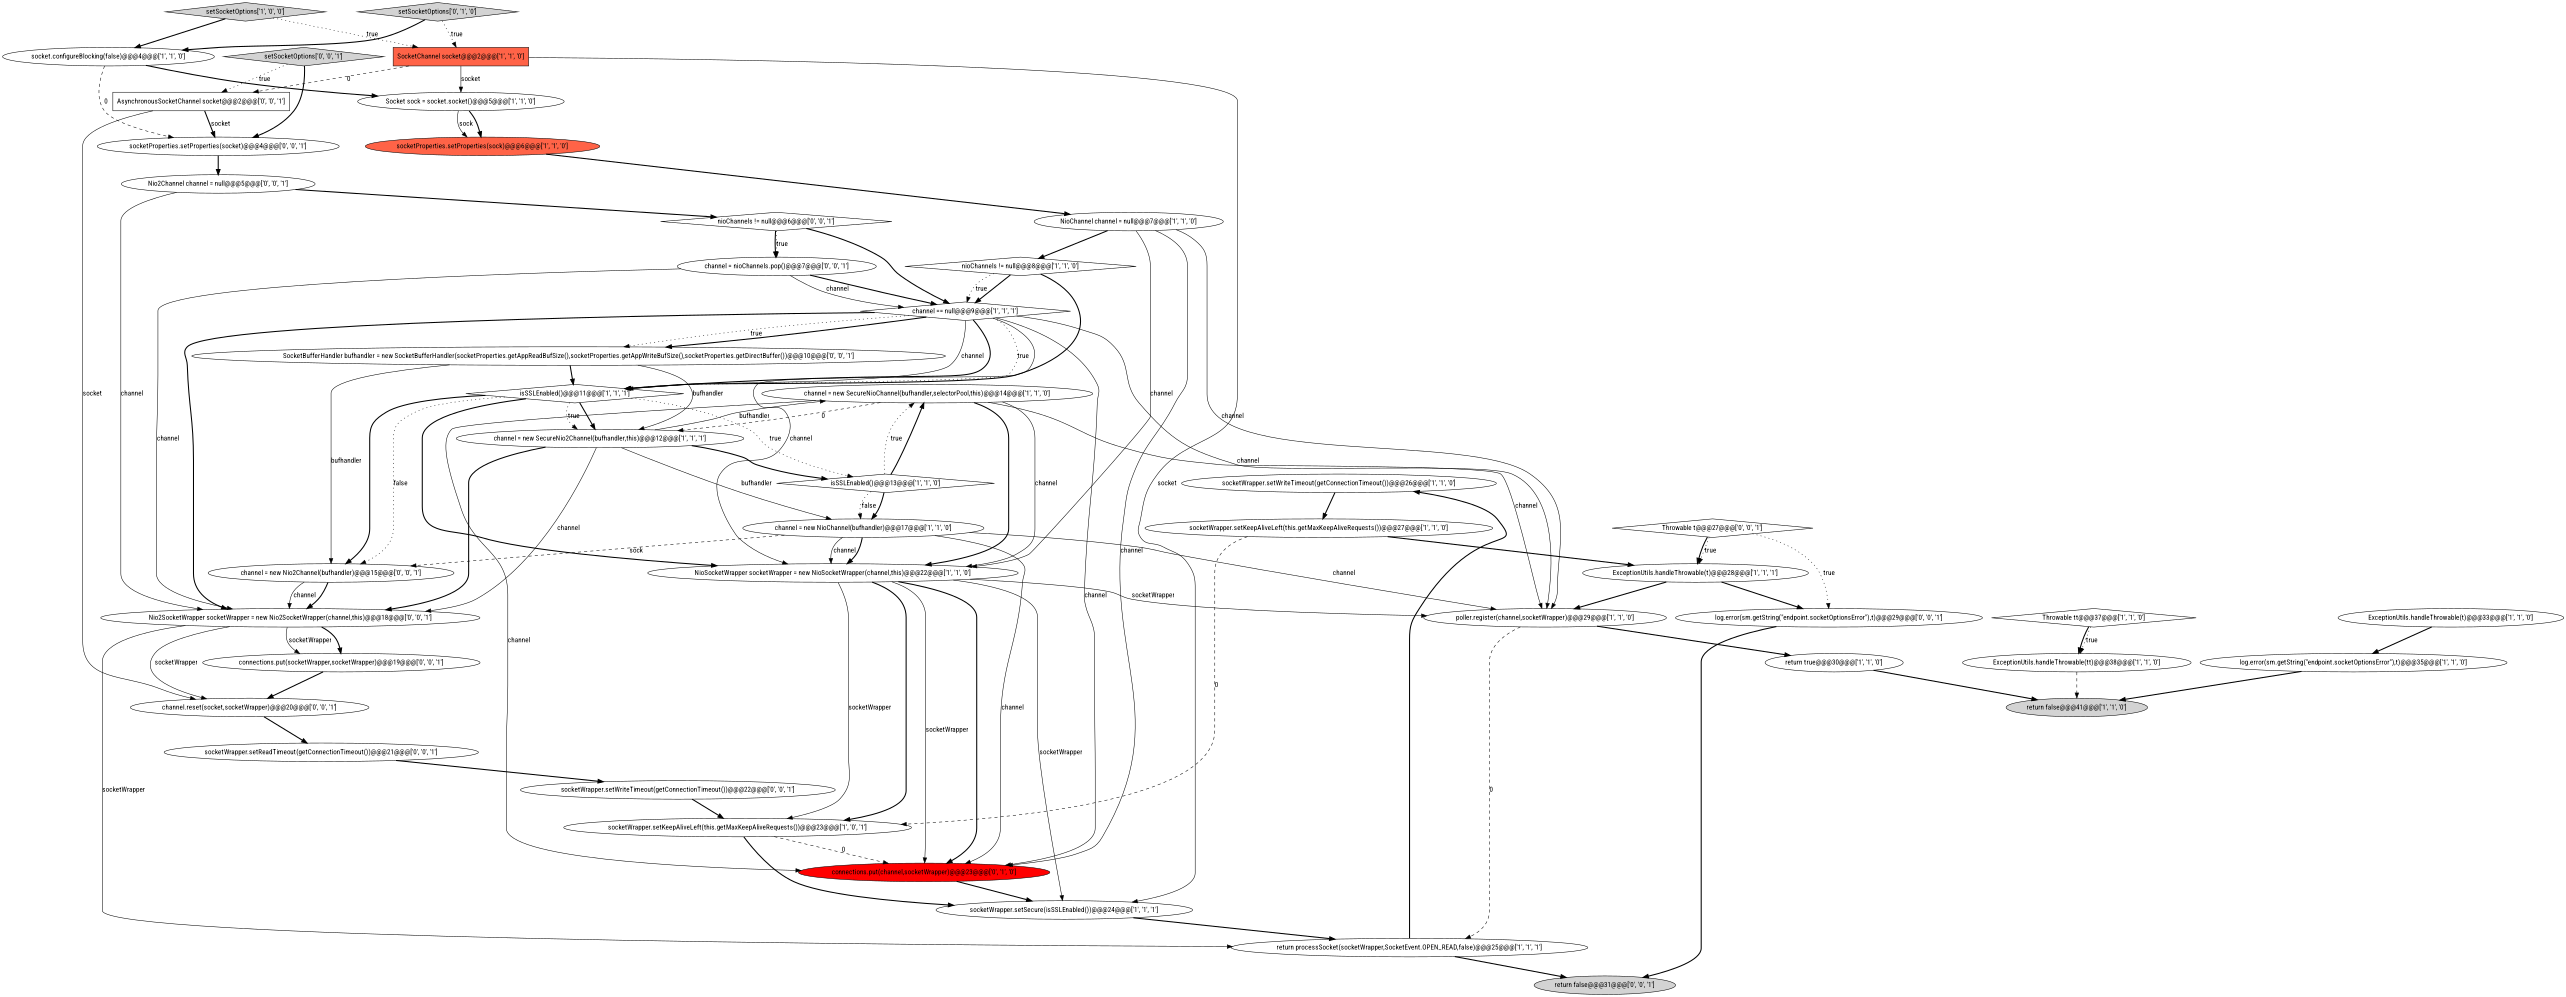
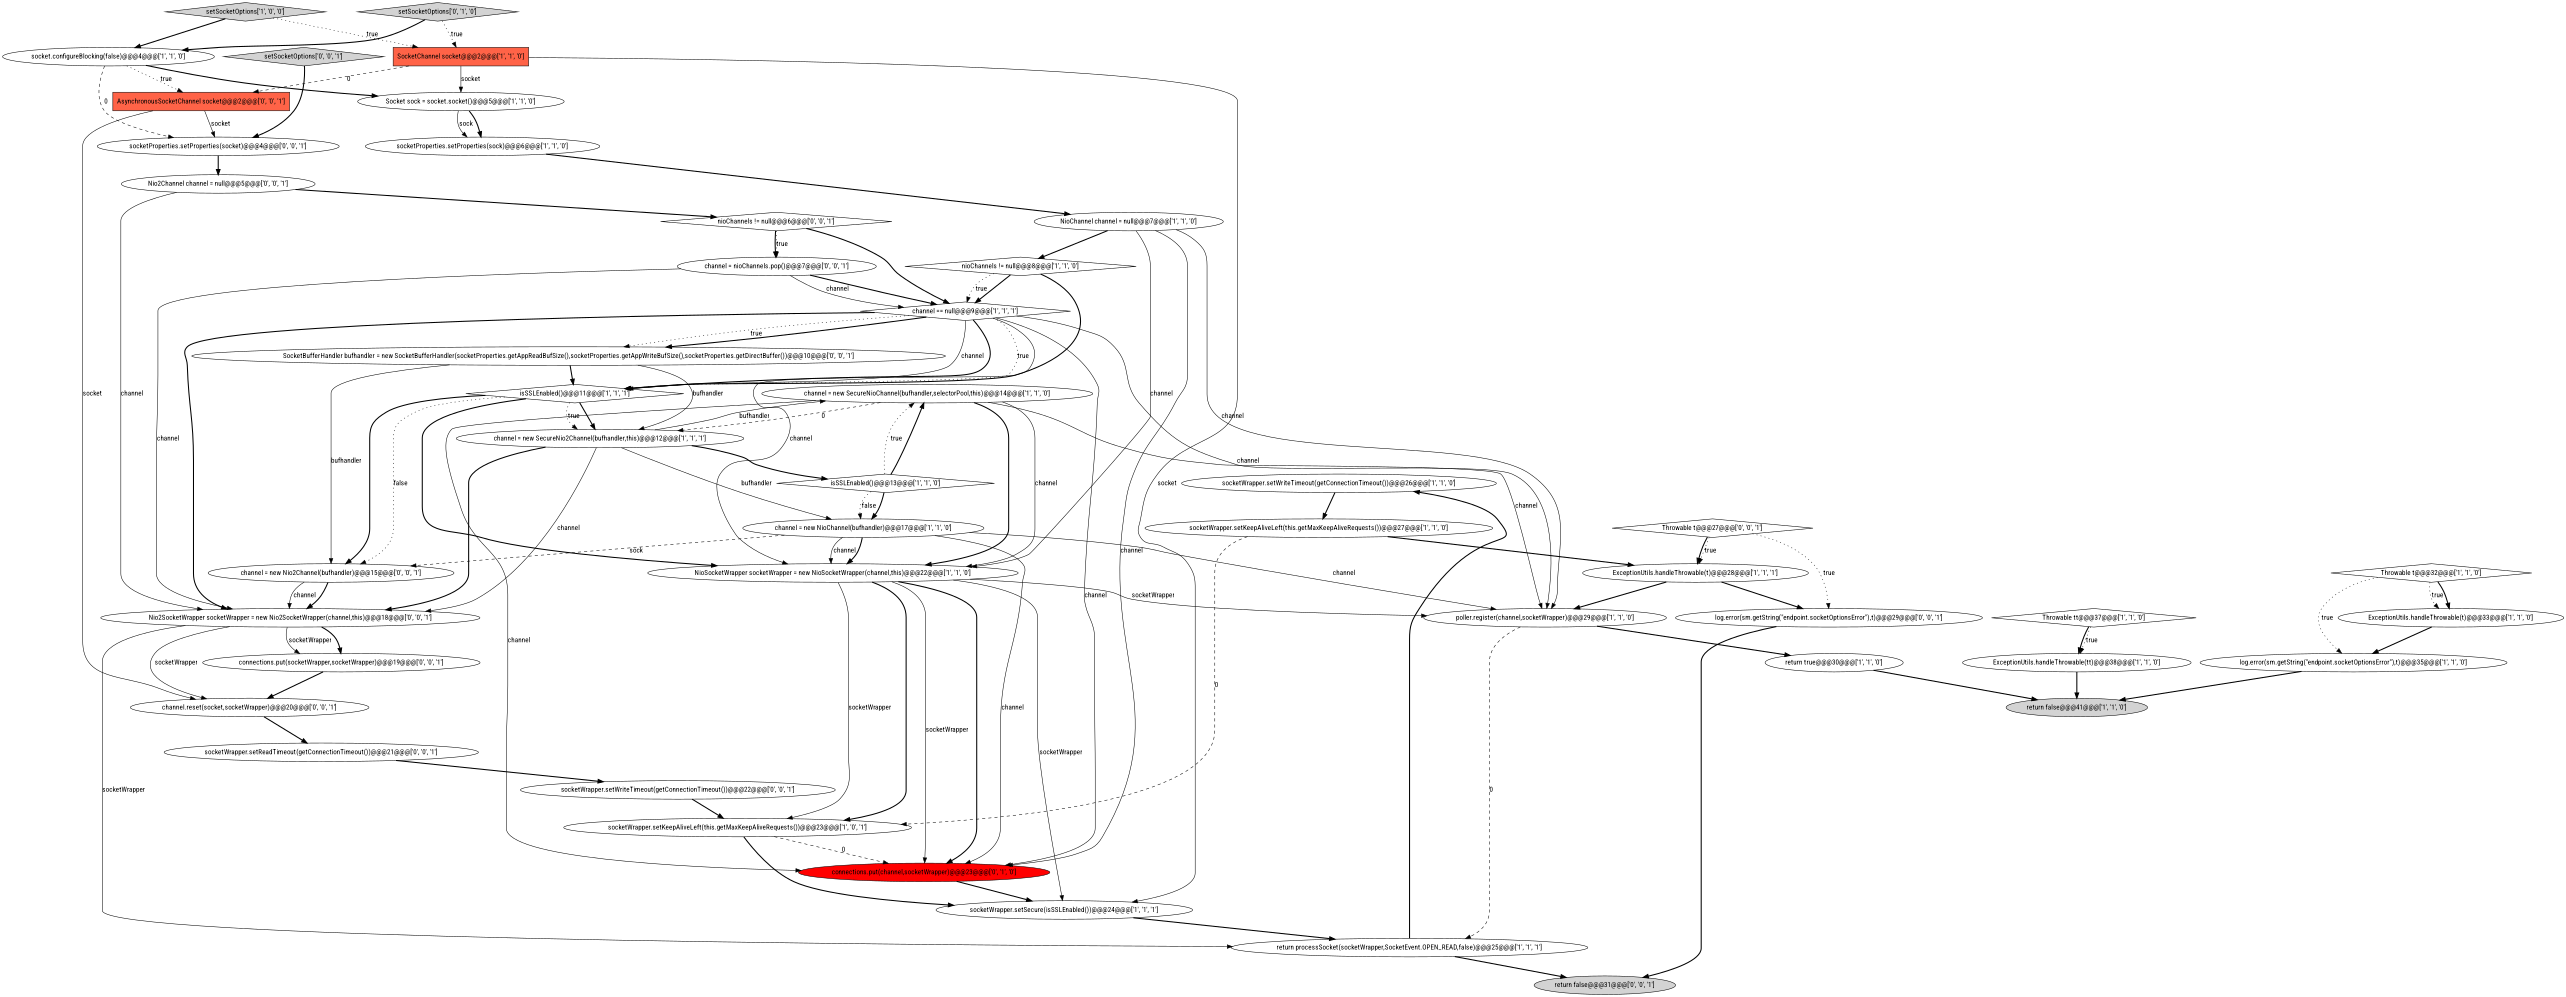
(257, 77) -> (152, 78)
(201, 102) -> (201, 102)
(209, 121) -> (209, 121)
(483, 146) -> (483, 146)
(744, 427) -> none
none -> (2431, 573)
(2077, 682) -> (2077, 682)
